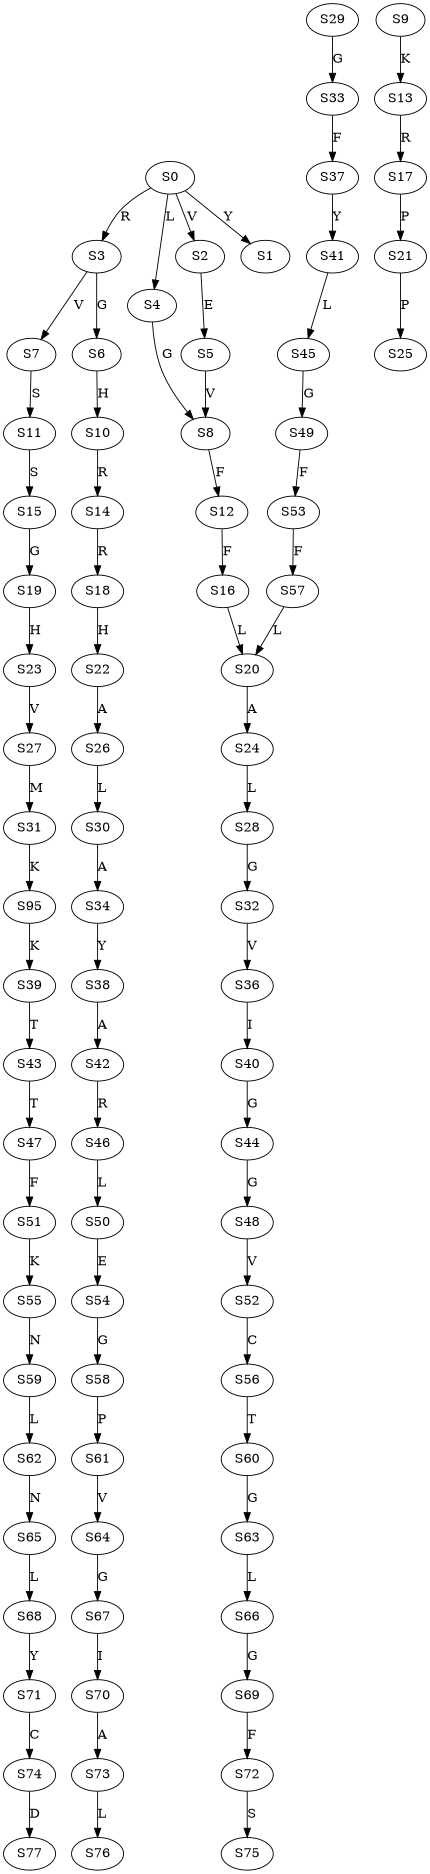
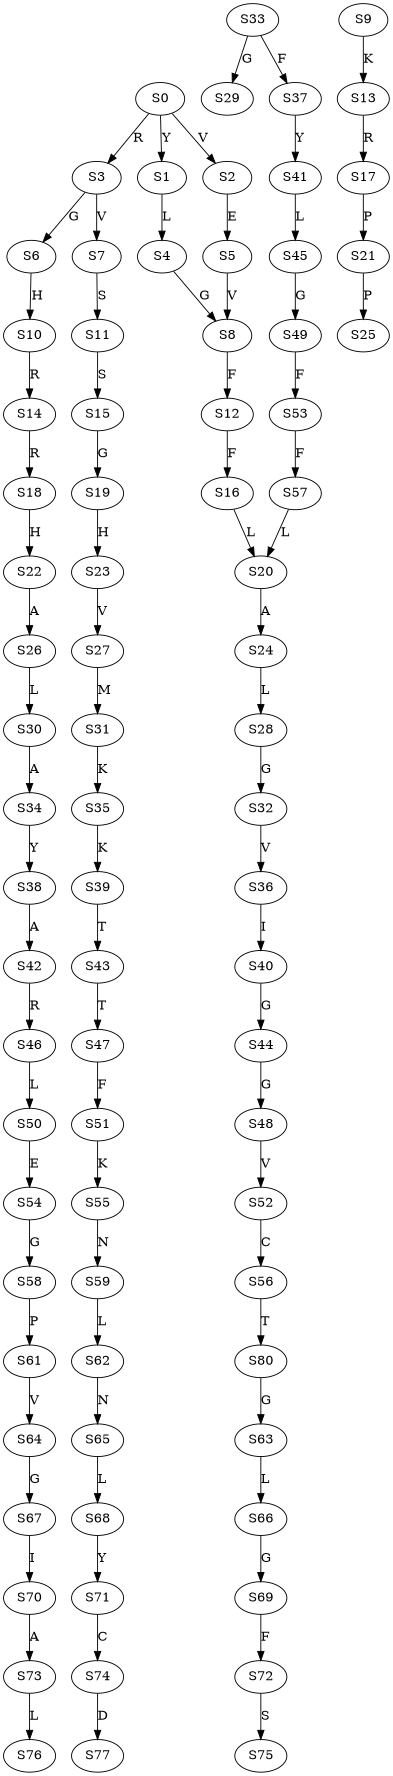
(332, 55) -> (241, 55)
(162, 237) -> (162, 213)
(30, 907) -> (98, 809)
(247, 1459) -> (261, 1361)
